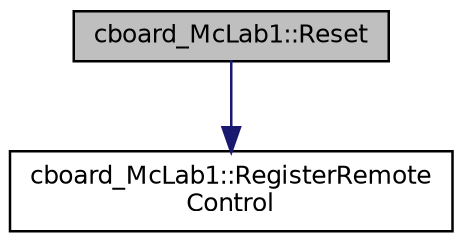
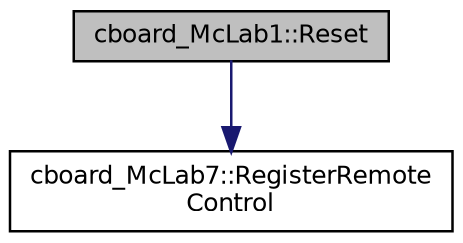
(231, 191) -> (231, 191)
